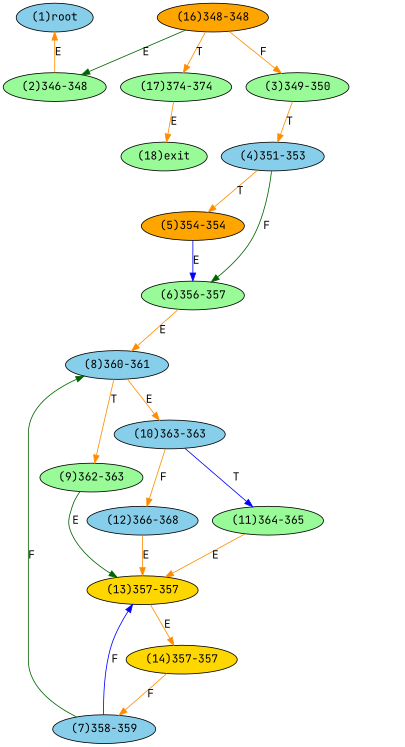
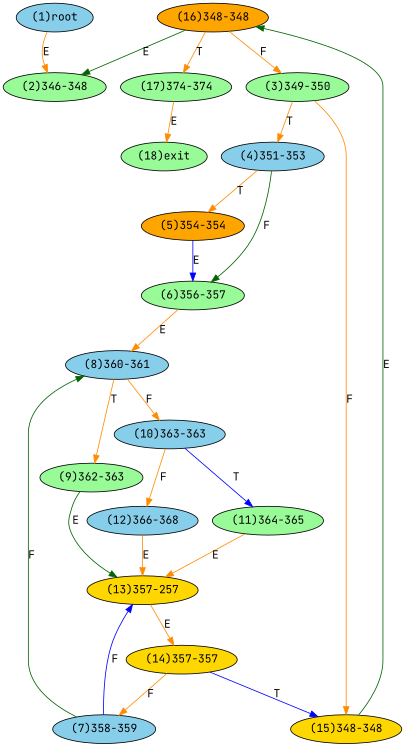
(55, 56) -> (42, 48)
(149, 400) -> (149, 400)
(143, 590) -> (143, 590)
none -> (346, 729)
